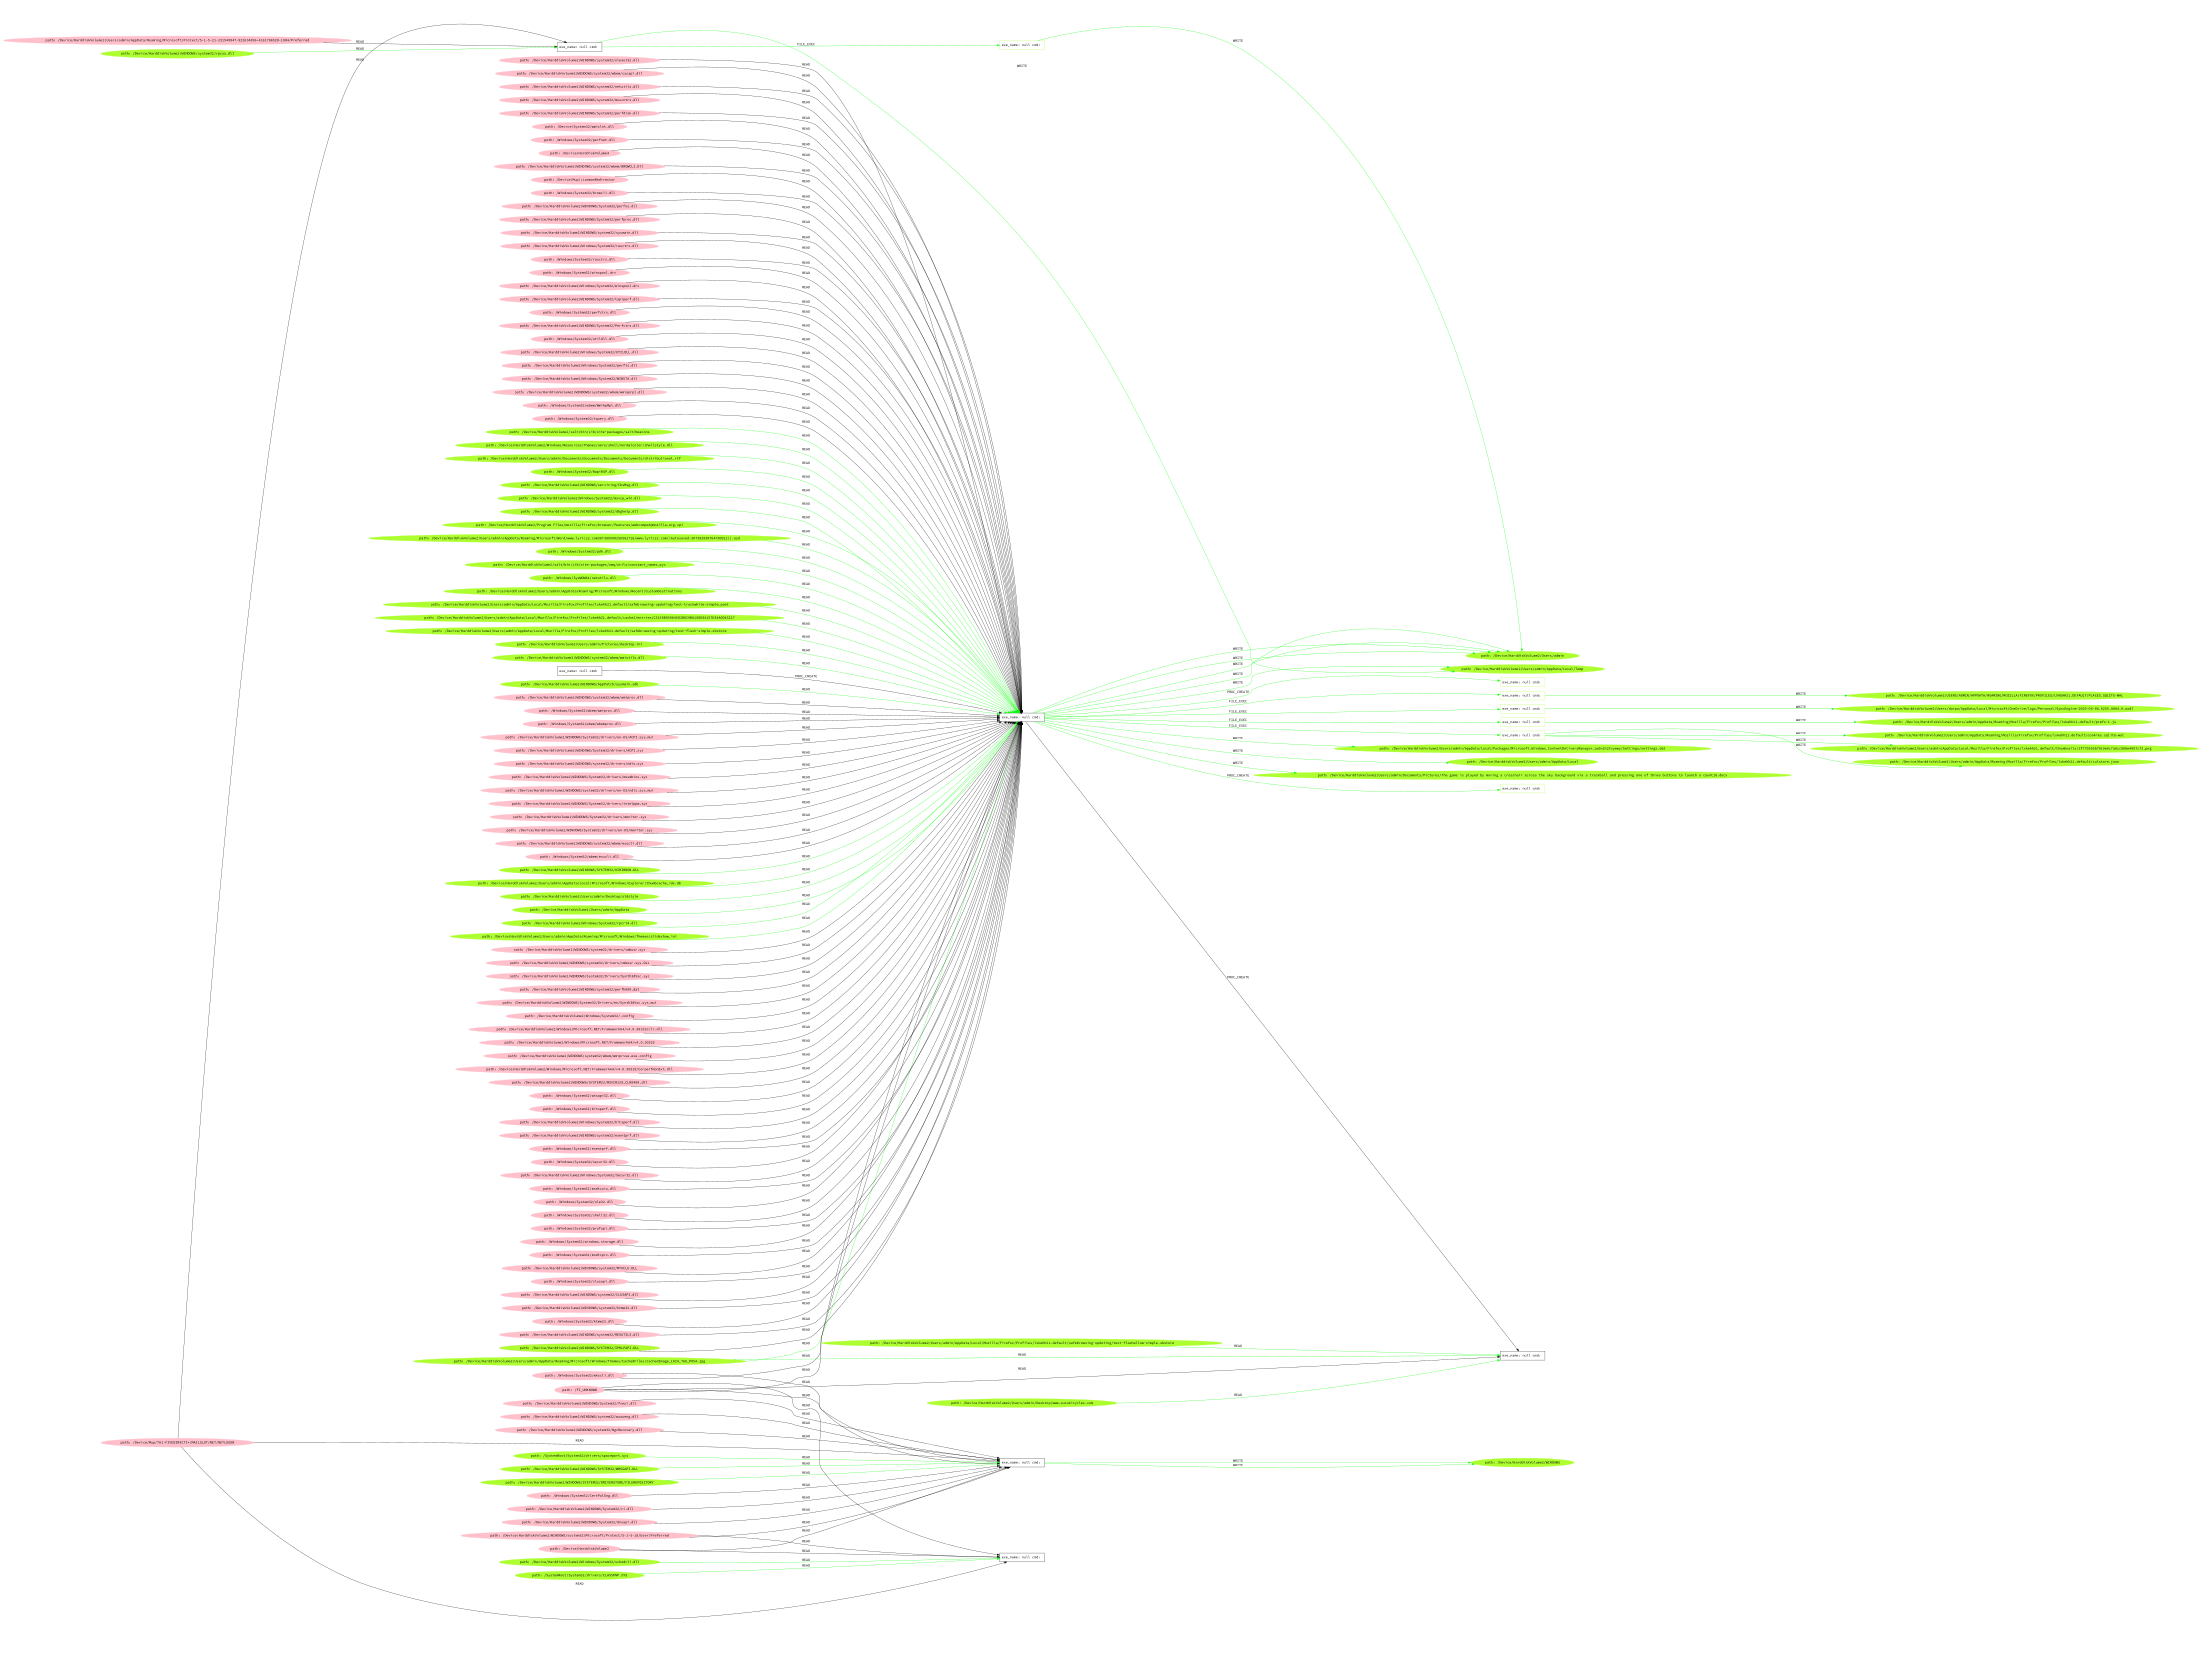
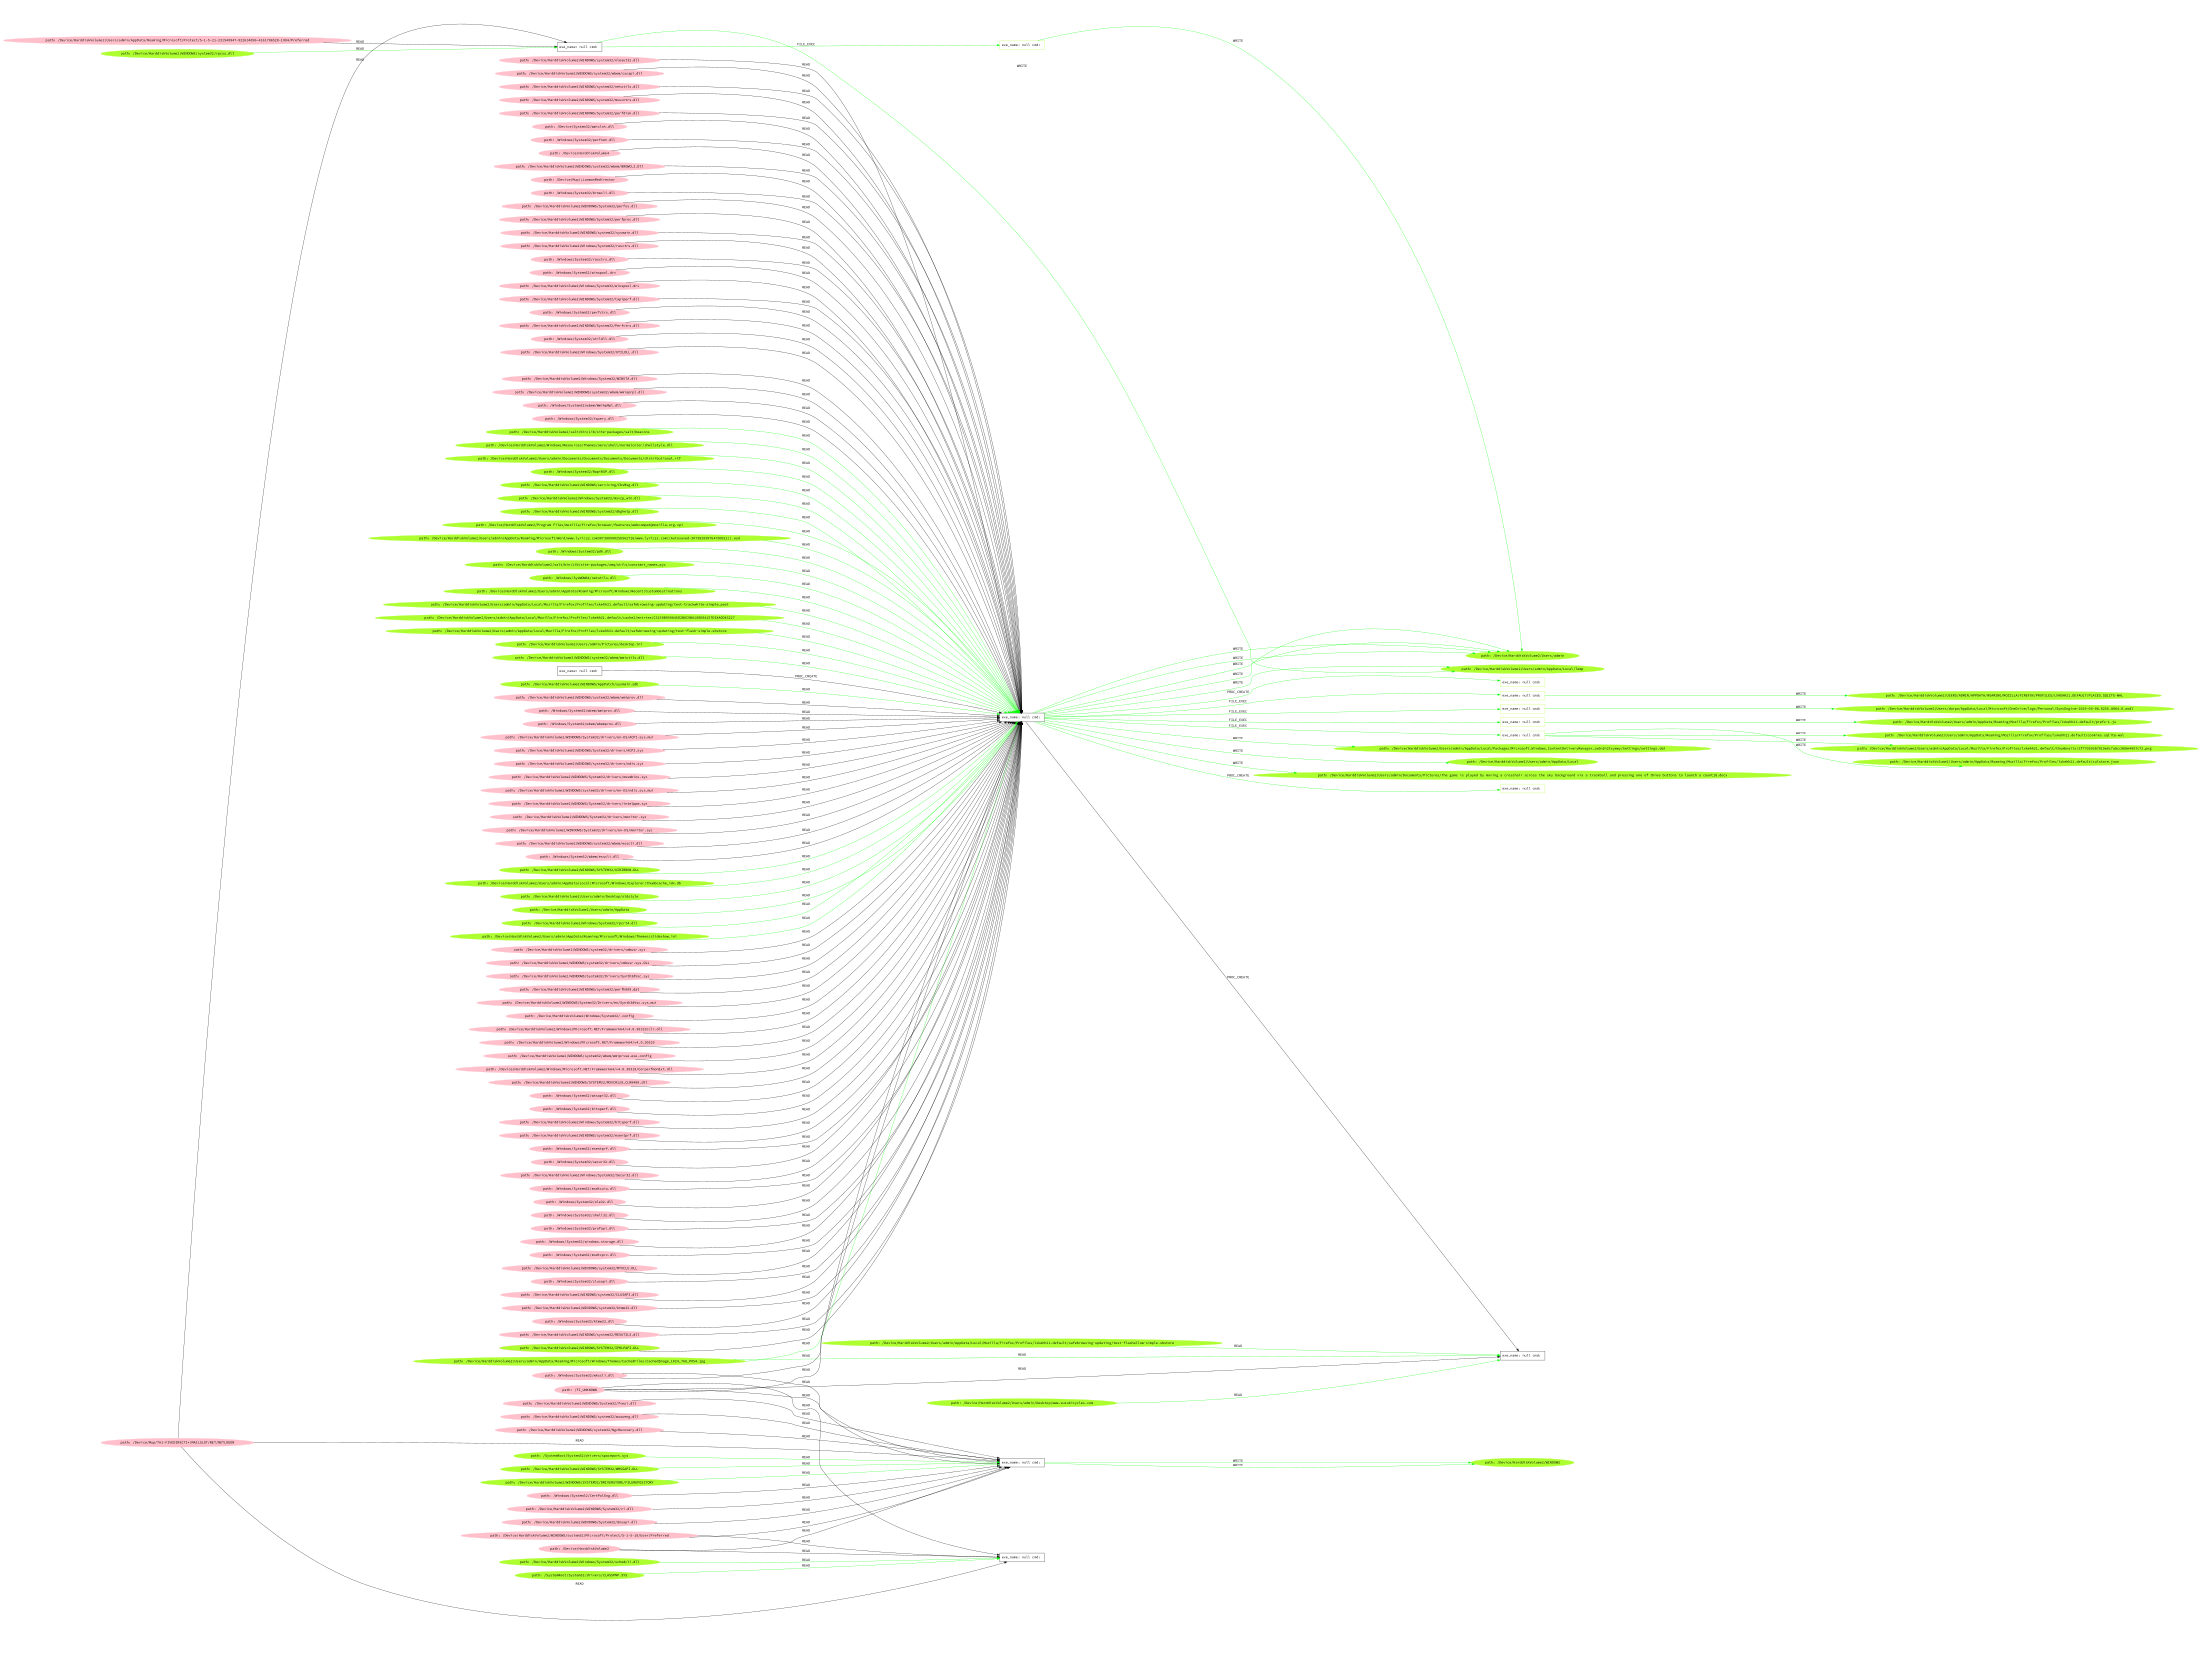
(580, 366) -> none
